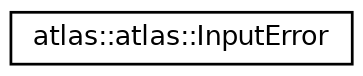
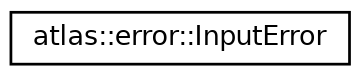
(182, 38) -> (180, 38)
